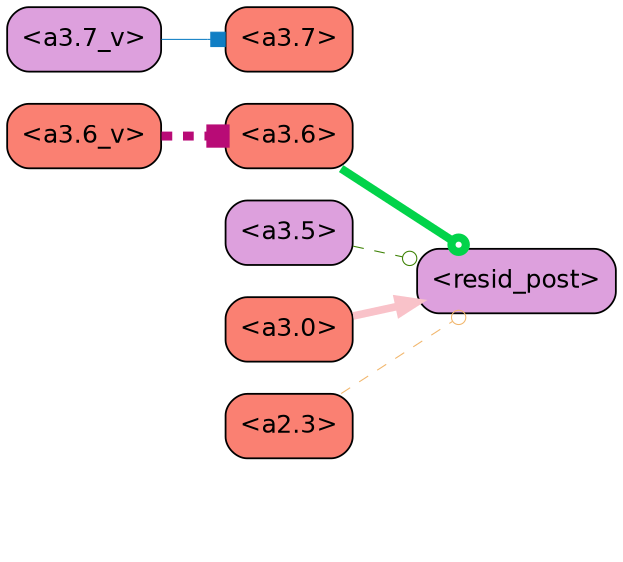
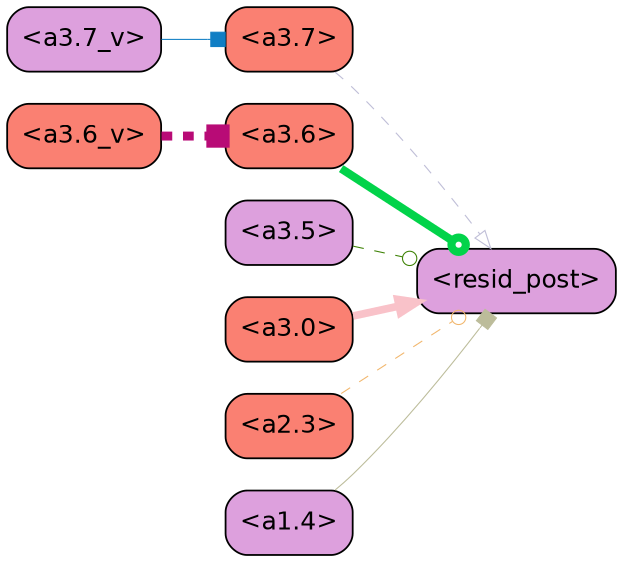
none -> (411, 150)
none -> (289, 523)
